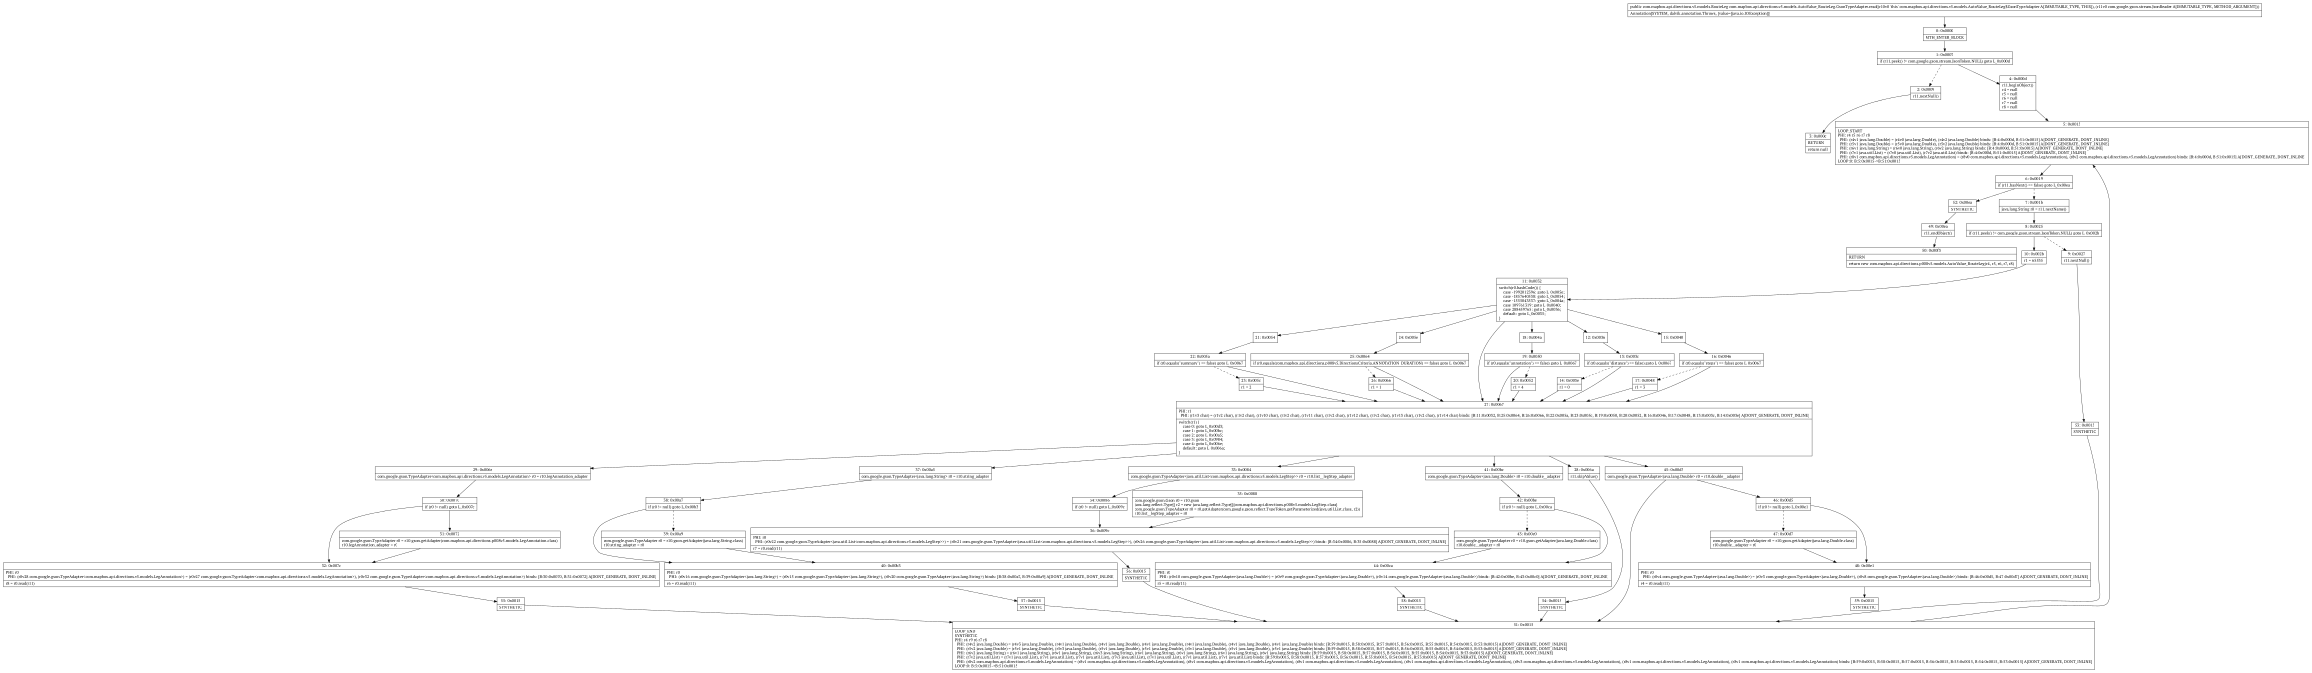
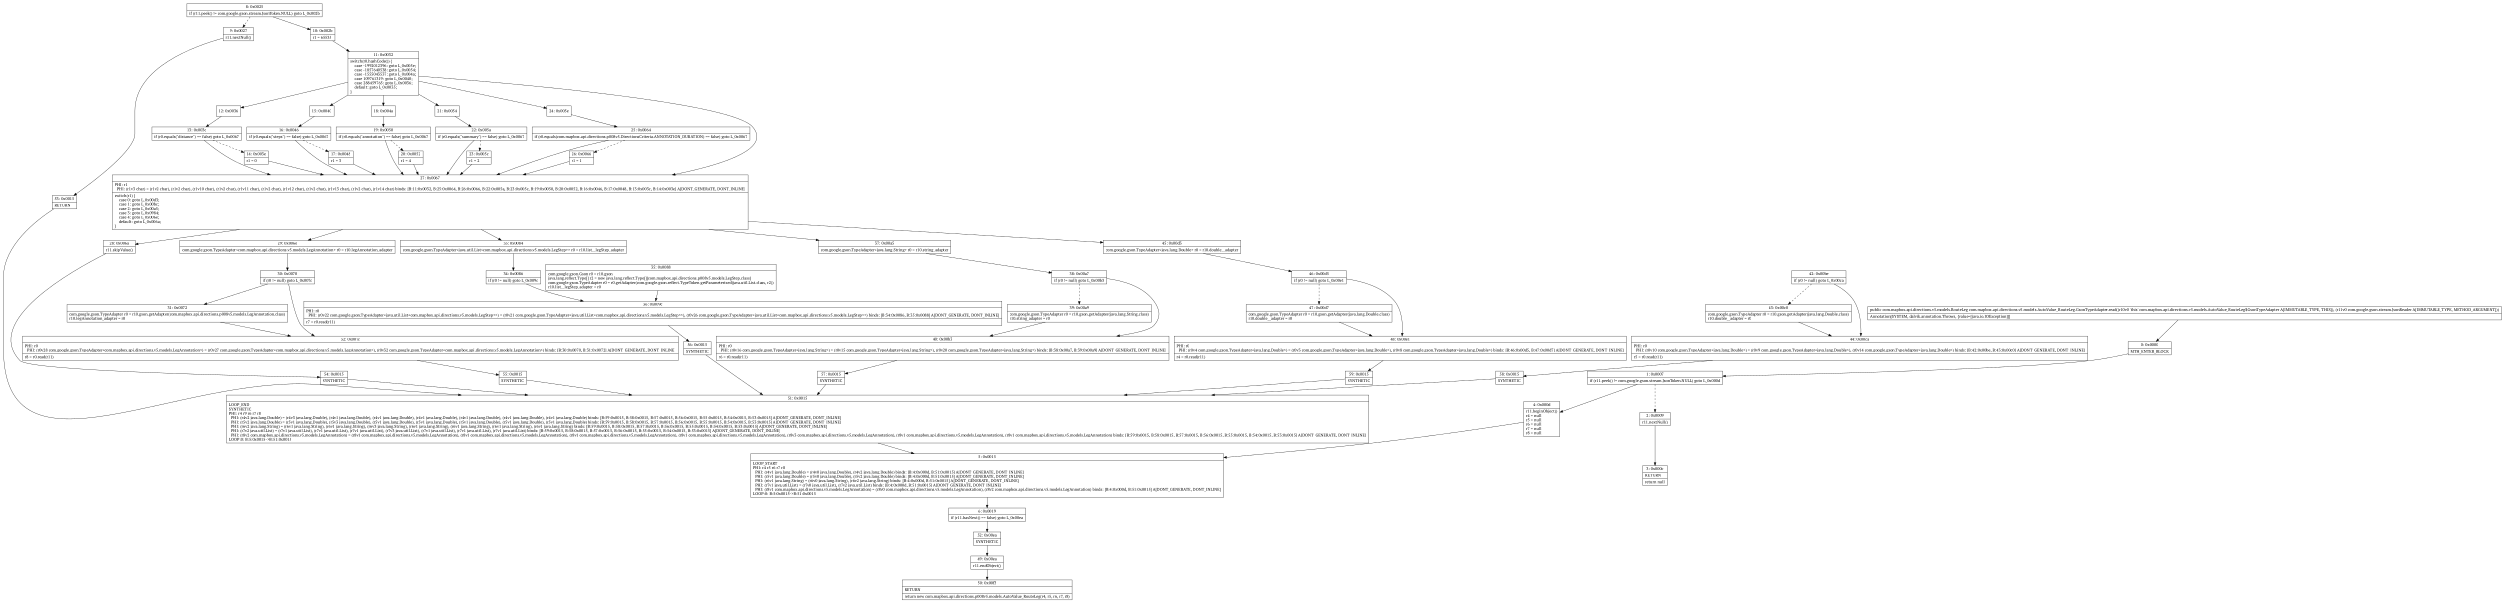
(2034, 206) -> none
(2085, 432) -> (63, 205)
(1494, 473) -> none
(1630, 550) -> (1236, 387)
